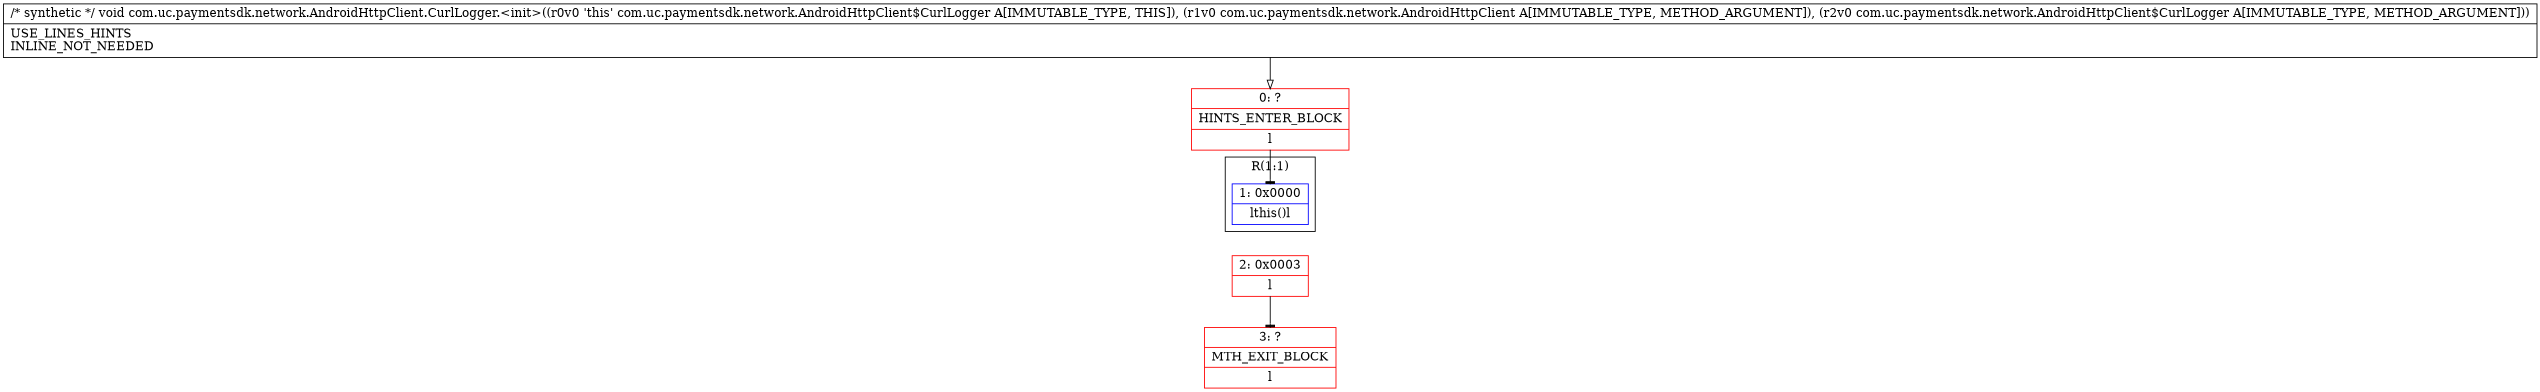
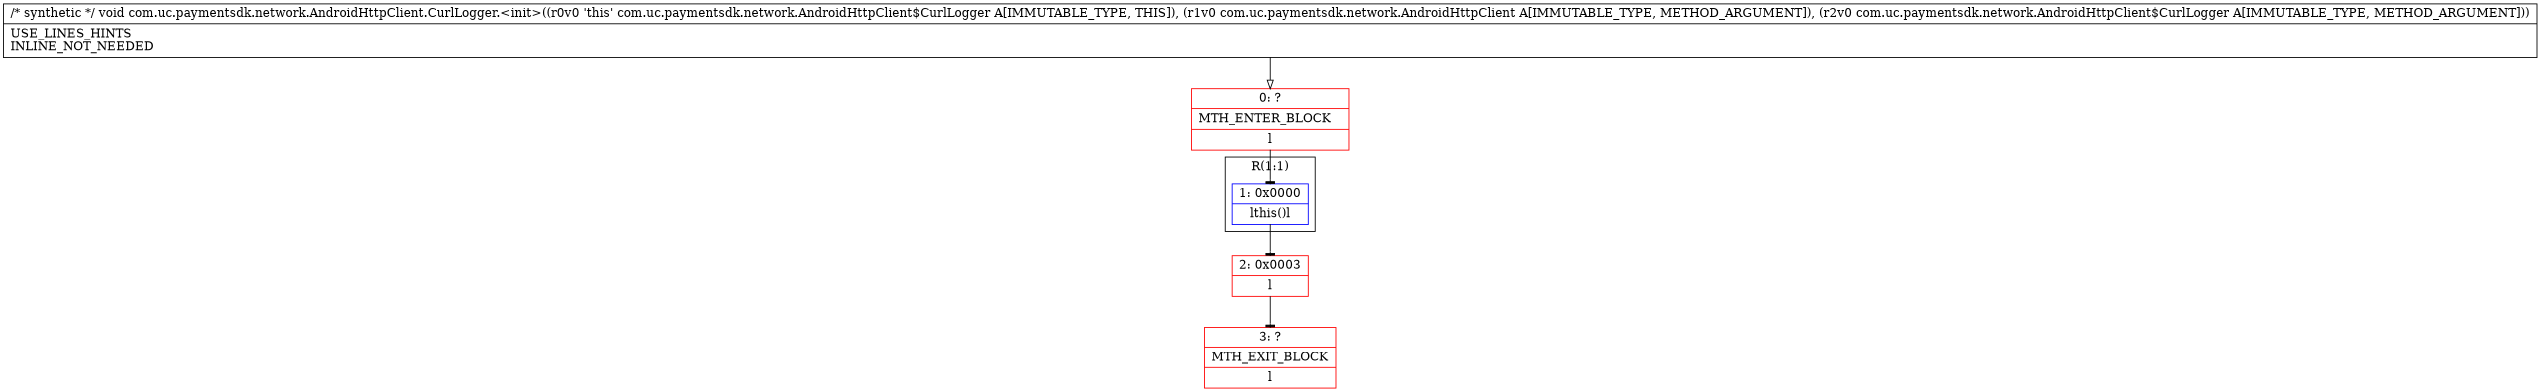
(1270, 119) -> (1265, 119)
none -> (1270, 238)
